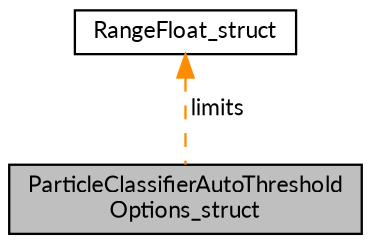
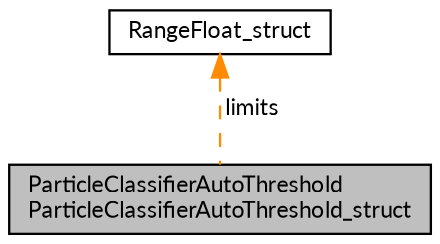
(185, 199) -> (220, 199)
